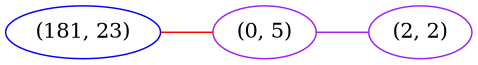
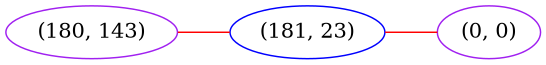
none -> (92, 32)
(265, 32) -> (489, 32)
(420, 32) -> none
